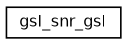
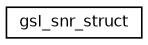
(64, 23) -> (74, 23)
